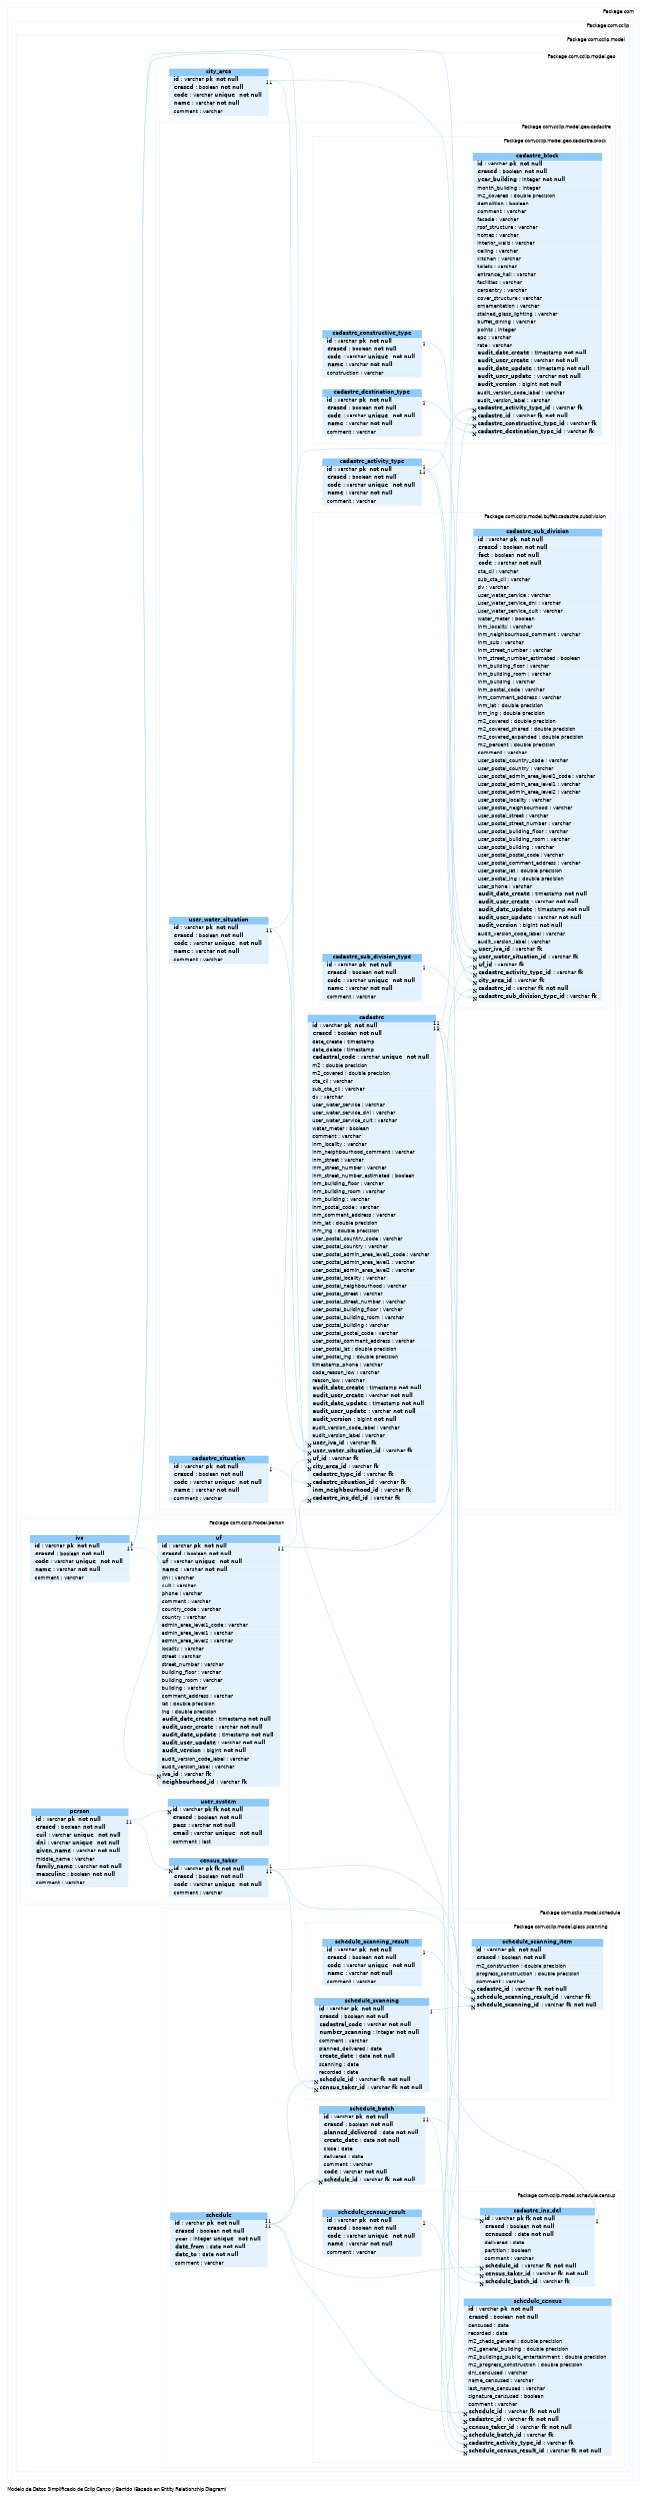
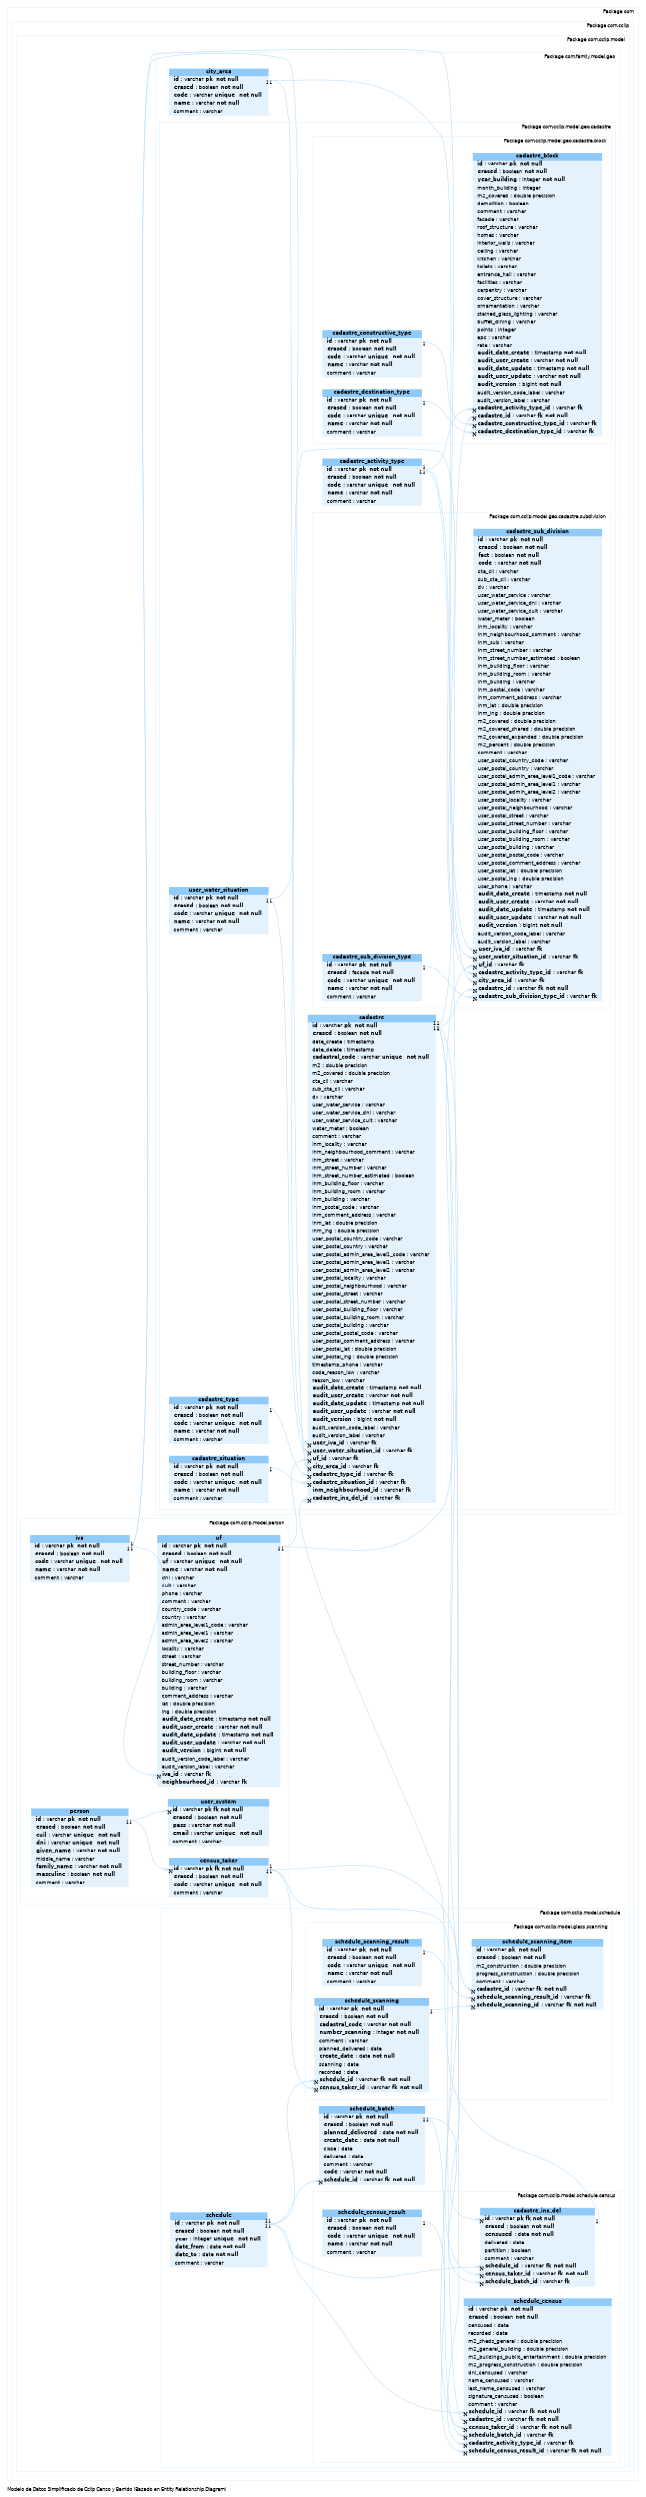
(582, 57) -> (580, 57)
(355, 373) -> (352, 373)
(545, 517) -> (548, 517)
(361, 973) -> (359, 973)
none -> (219, 1420)
(192, 1842) -> (197, 1842)
